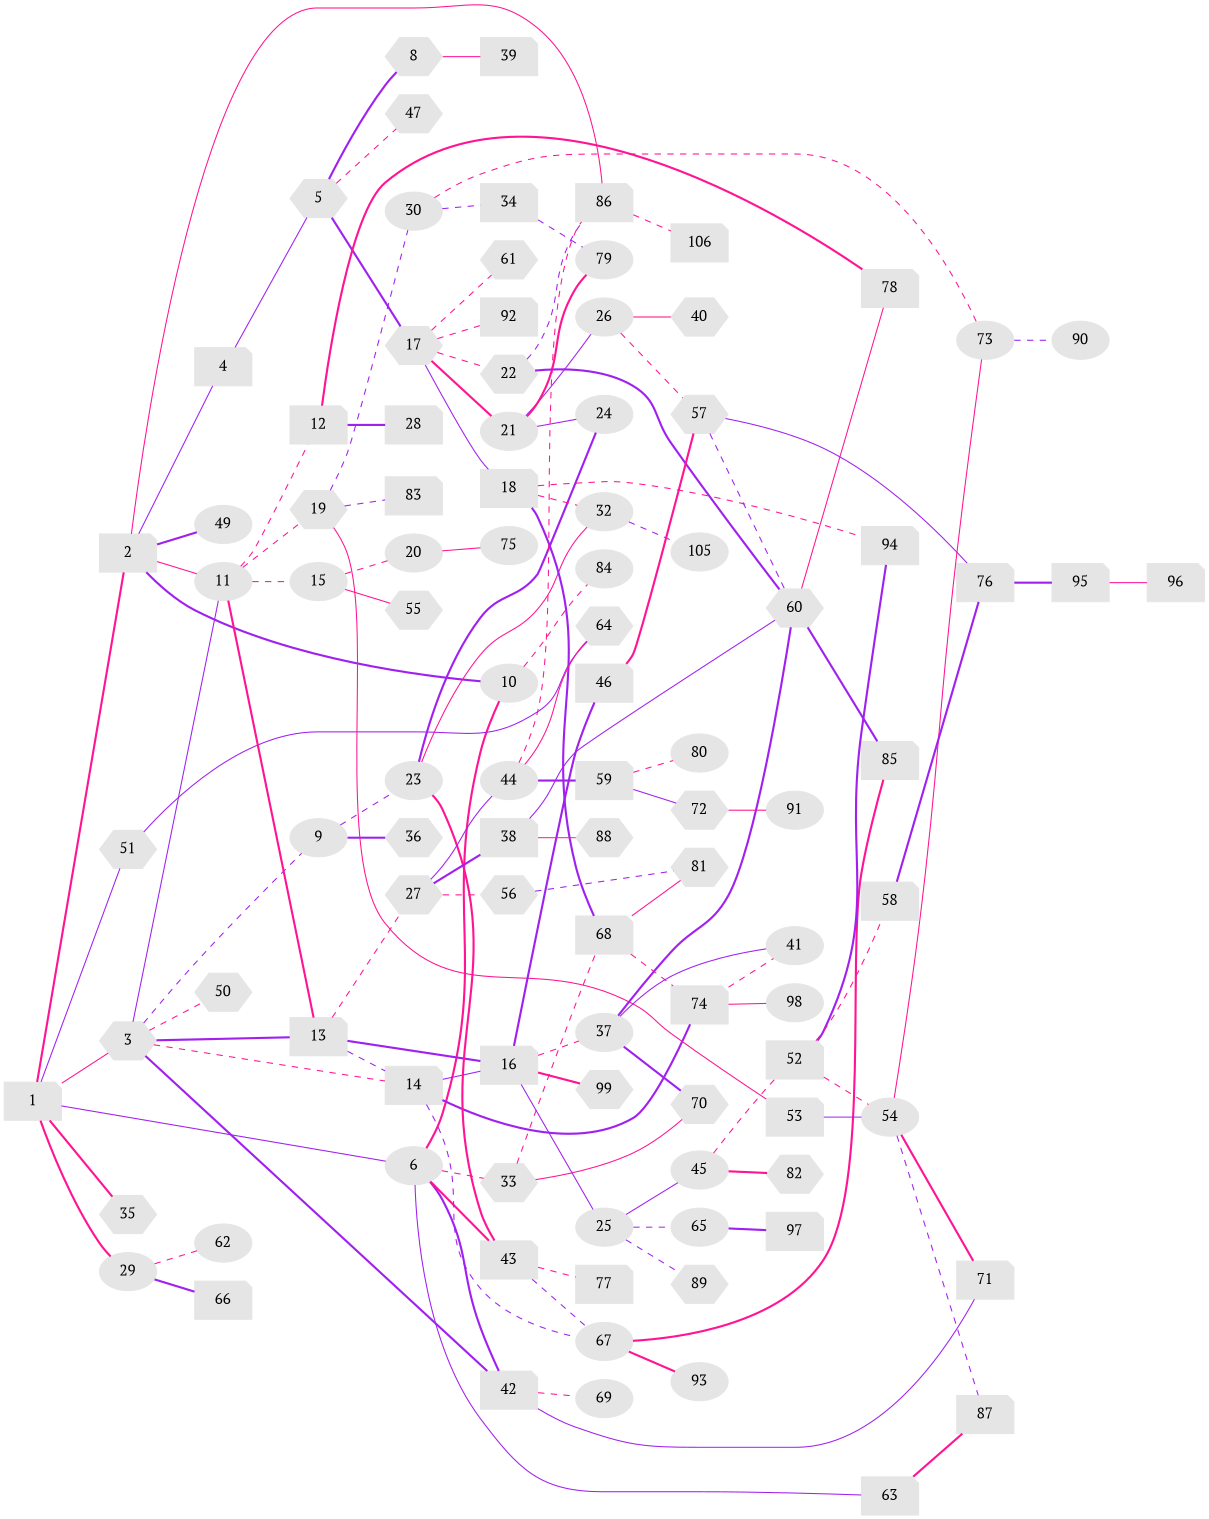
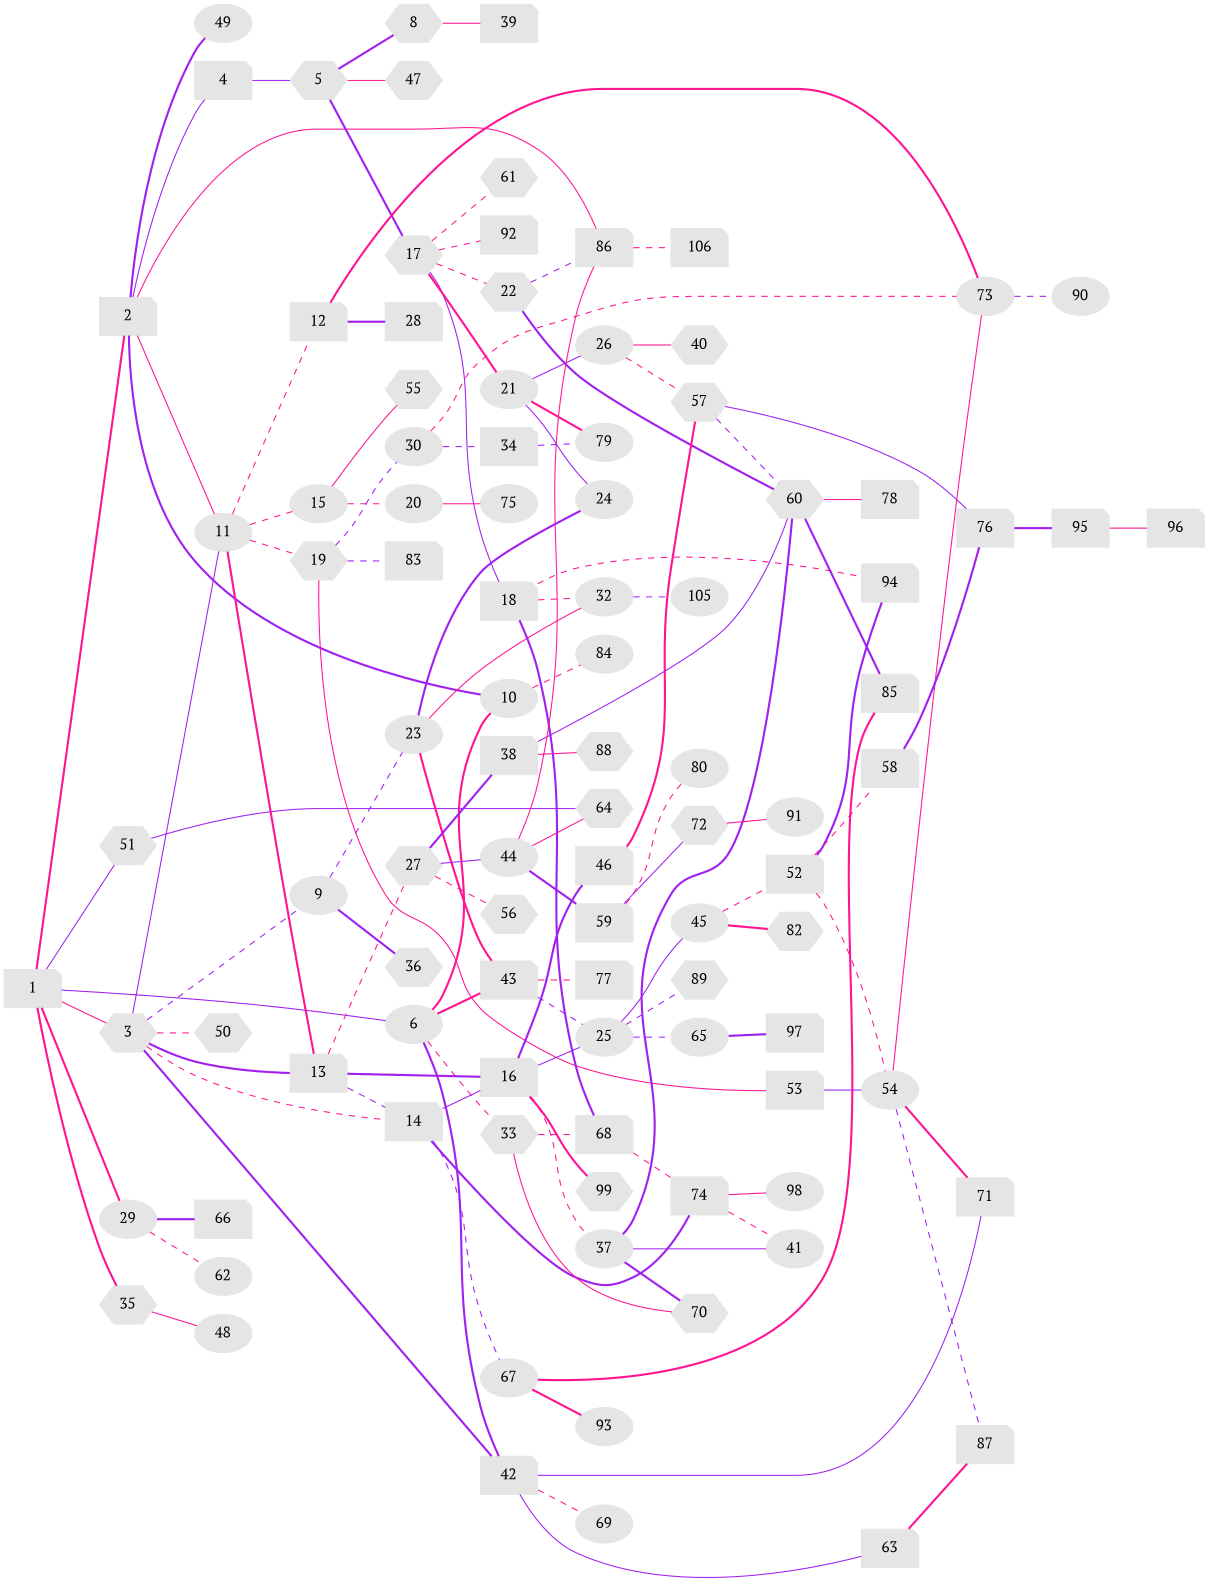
(516, 137) -> (658, 89)
(366, 156) -> (366, 80)
(549, 506) -> (556, 553)
(700, 867) -> none
(559, 1303) -> (557, 1009)
none -> (223, 1333)
(537, 1477) -> (677, 1576)
